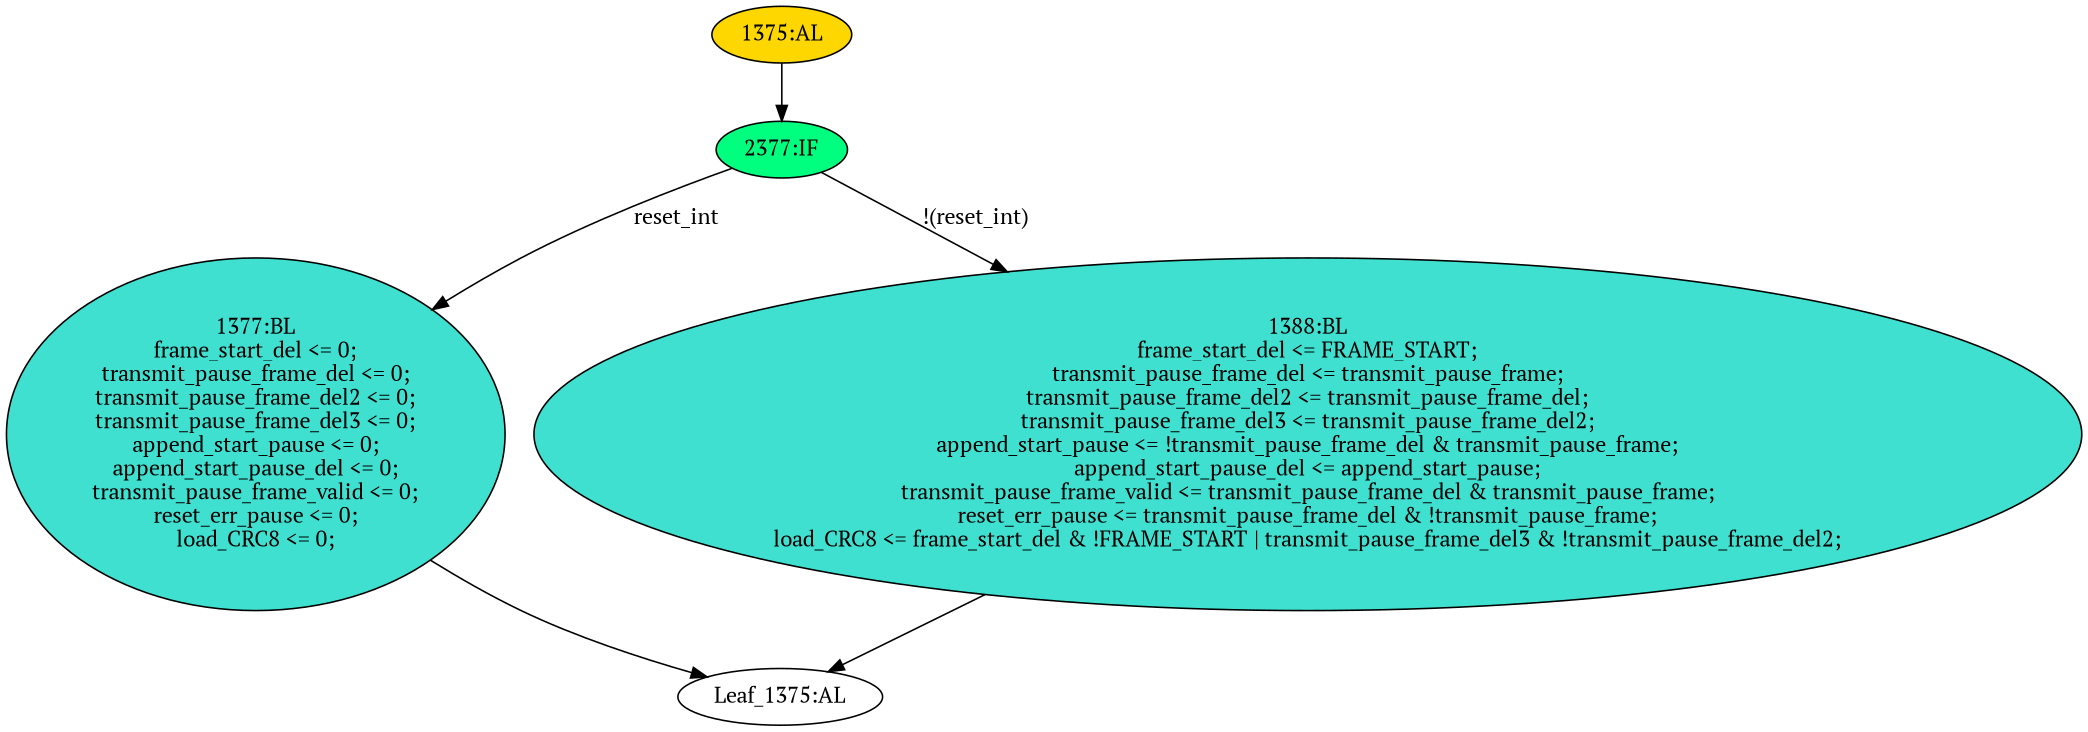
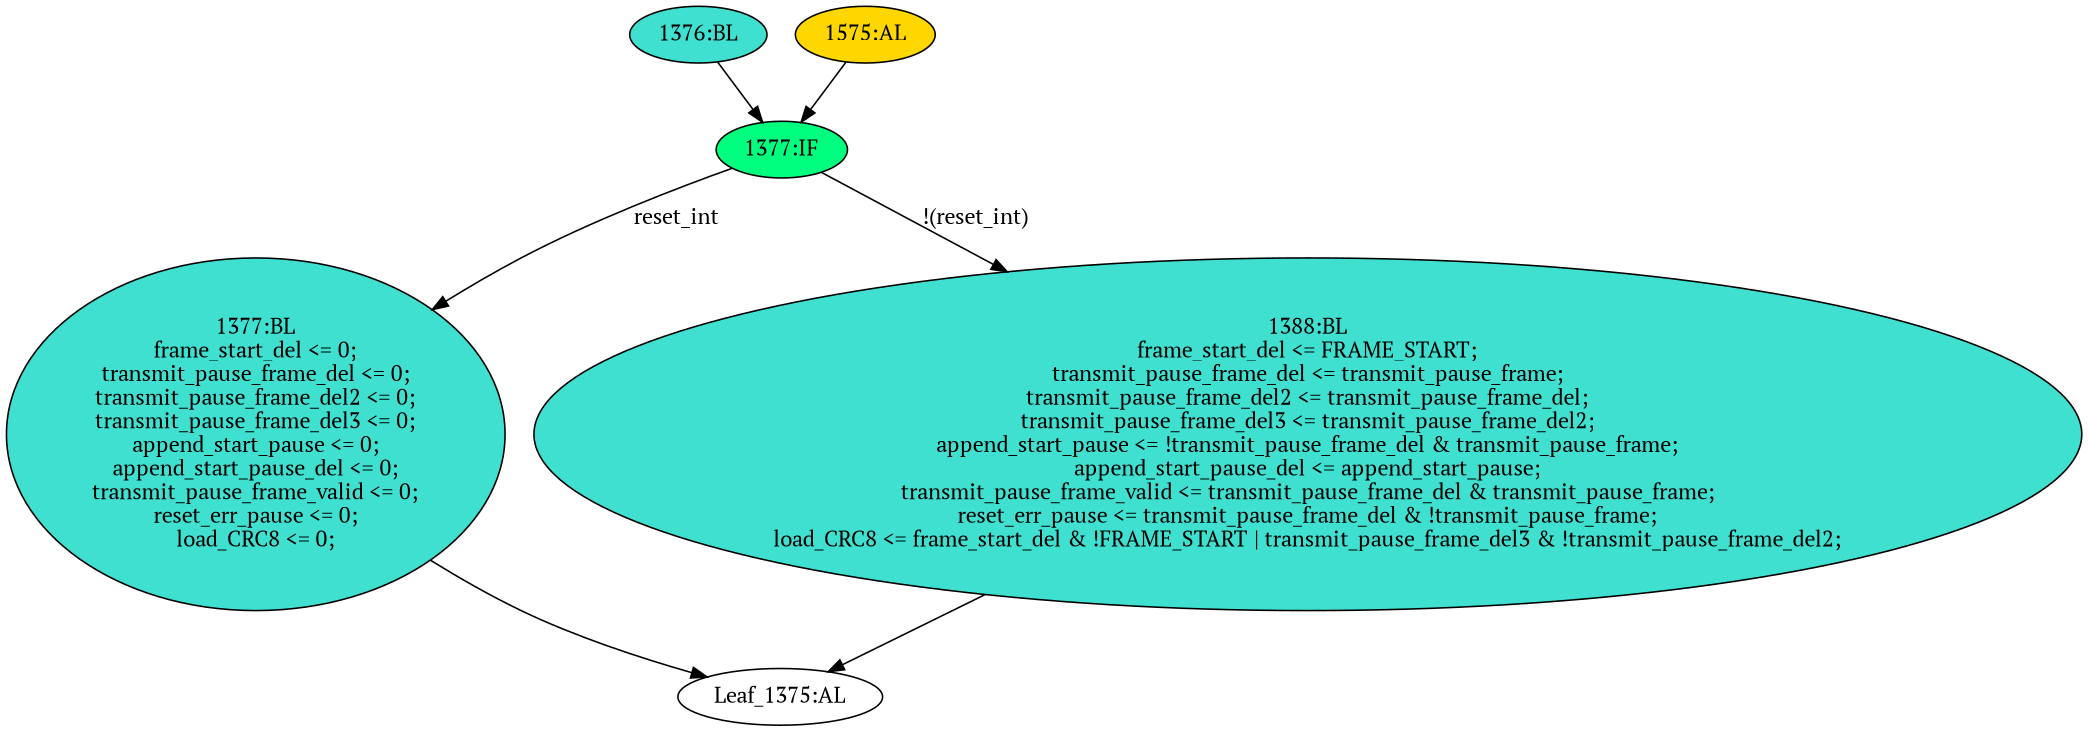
none -> (698, 35)
(782, 35) -> (865, 35)
(782, 150) -> (782, 150)
